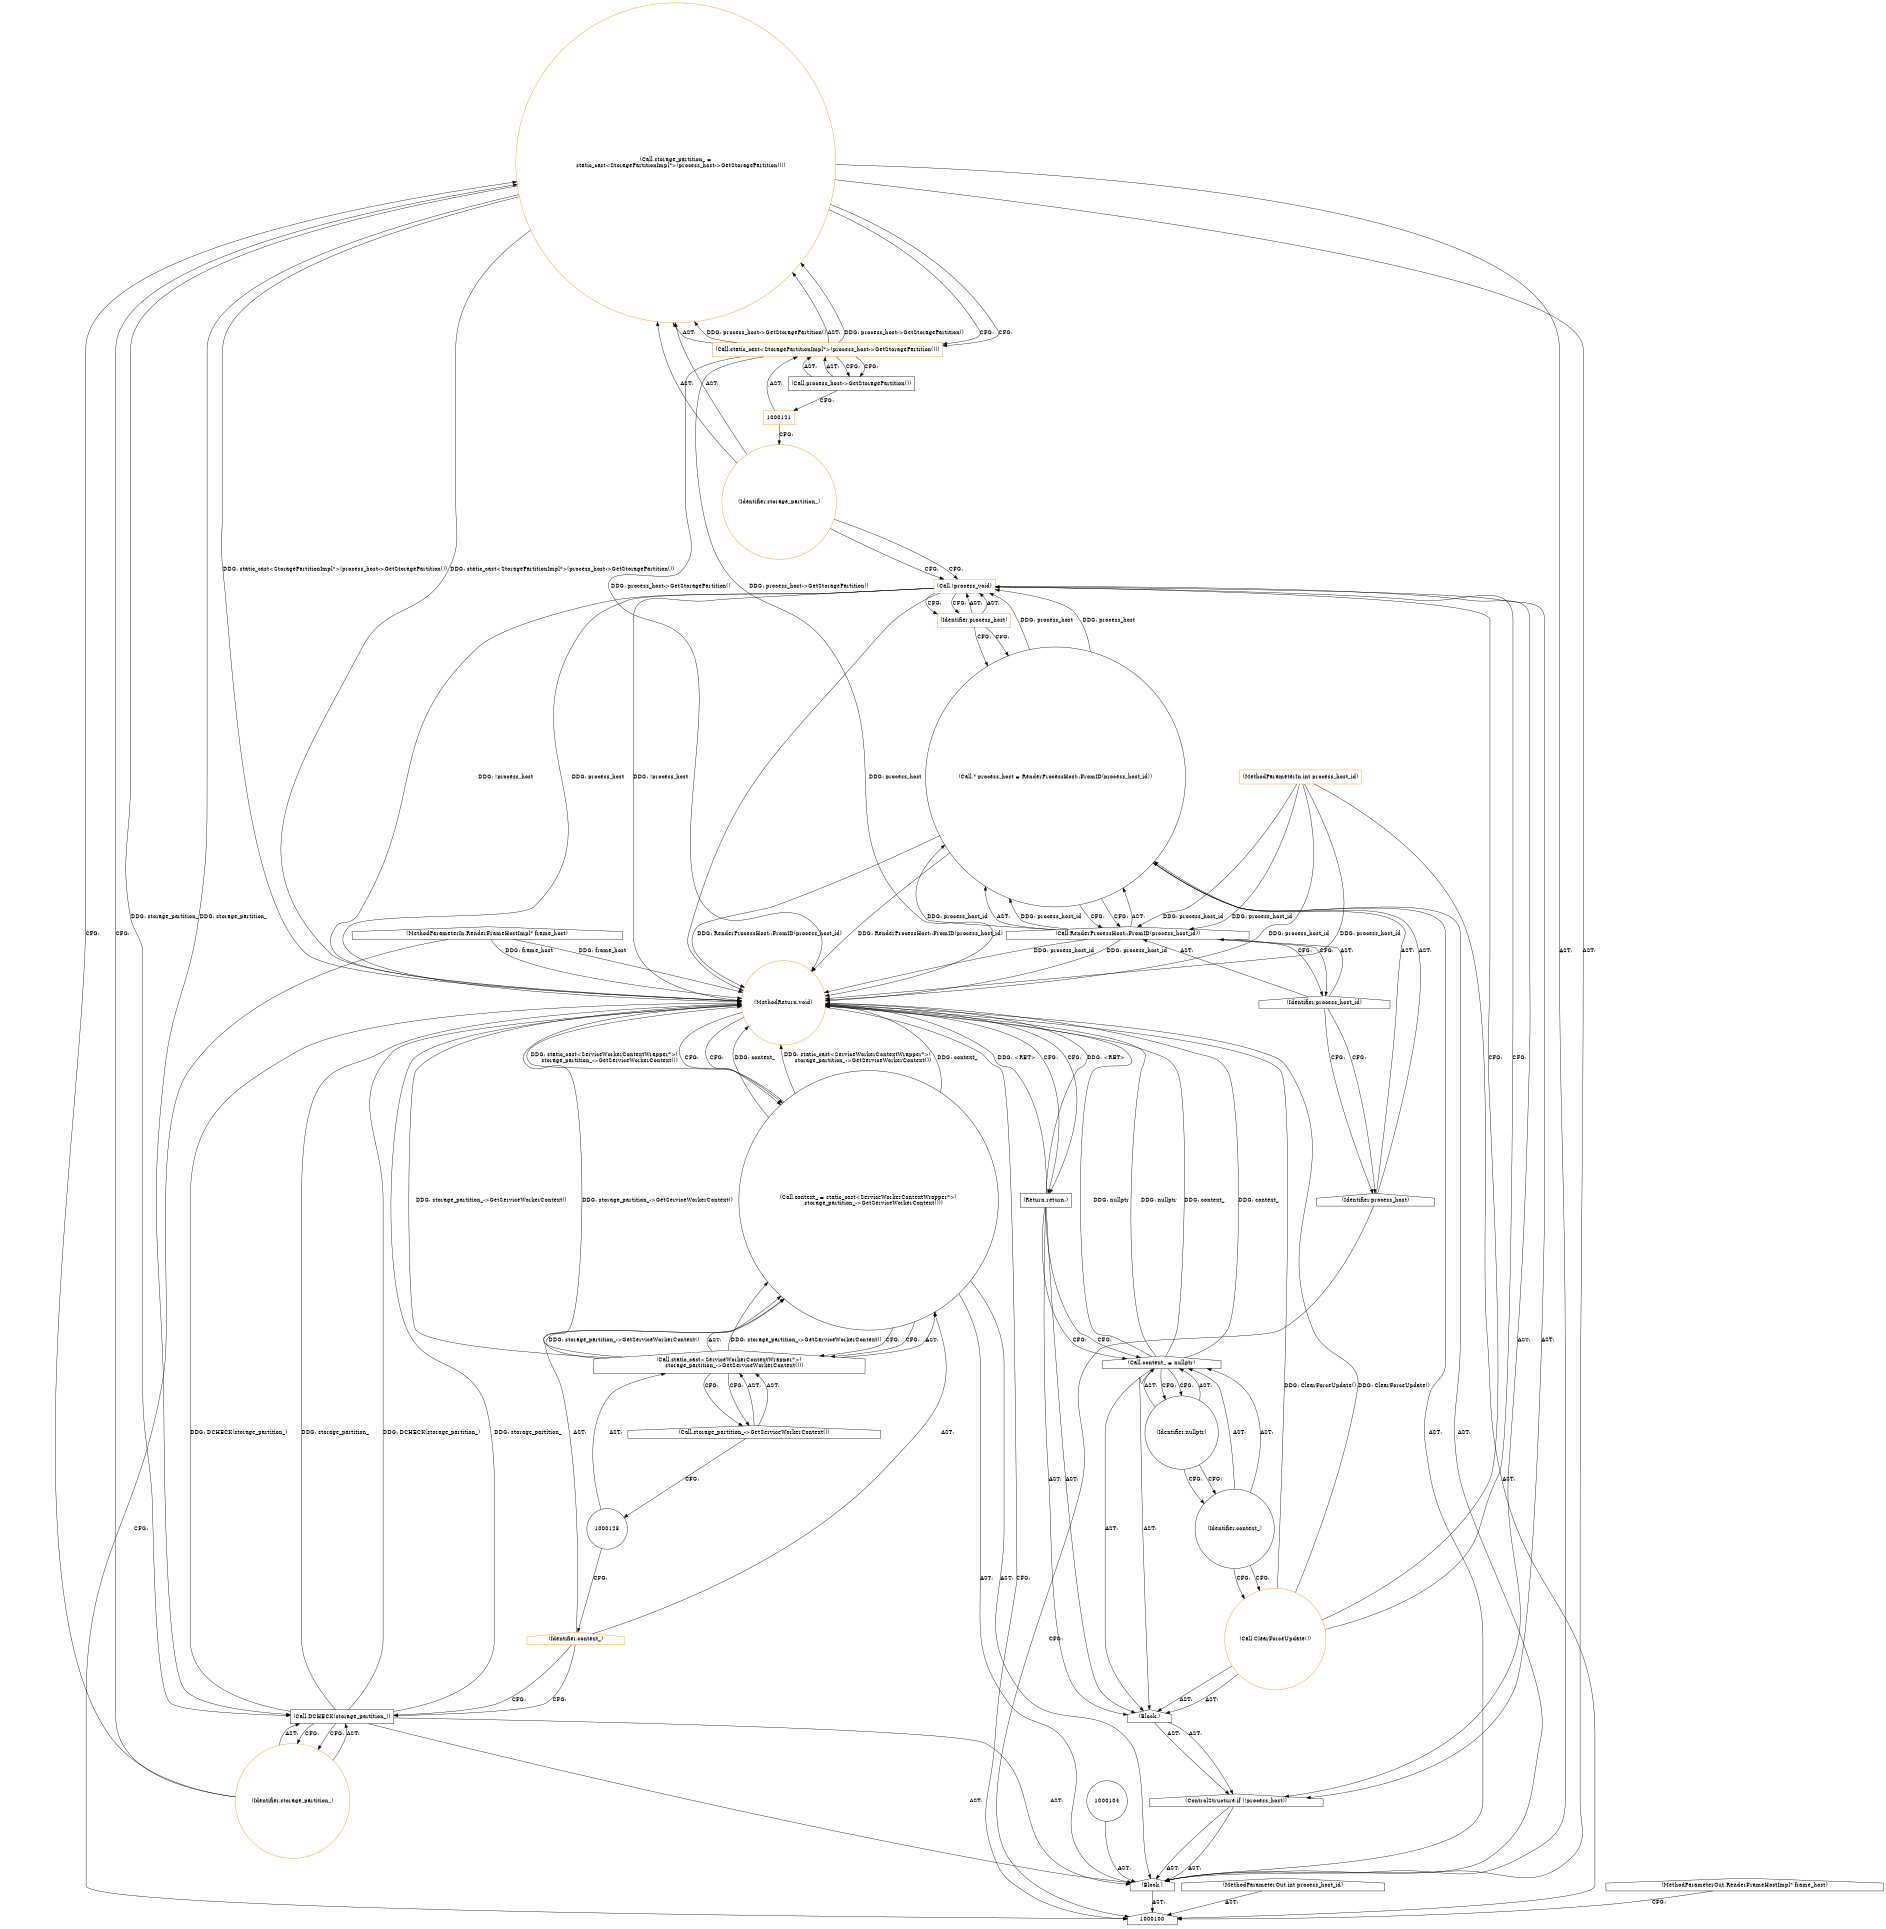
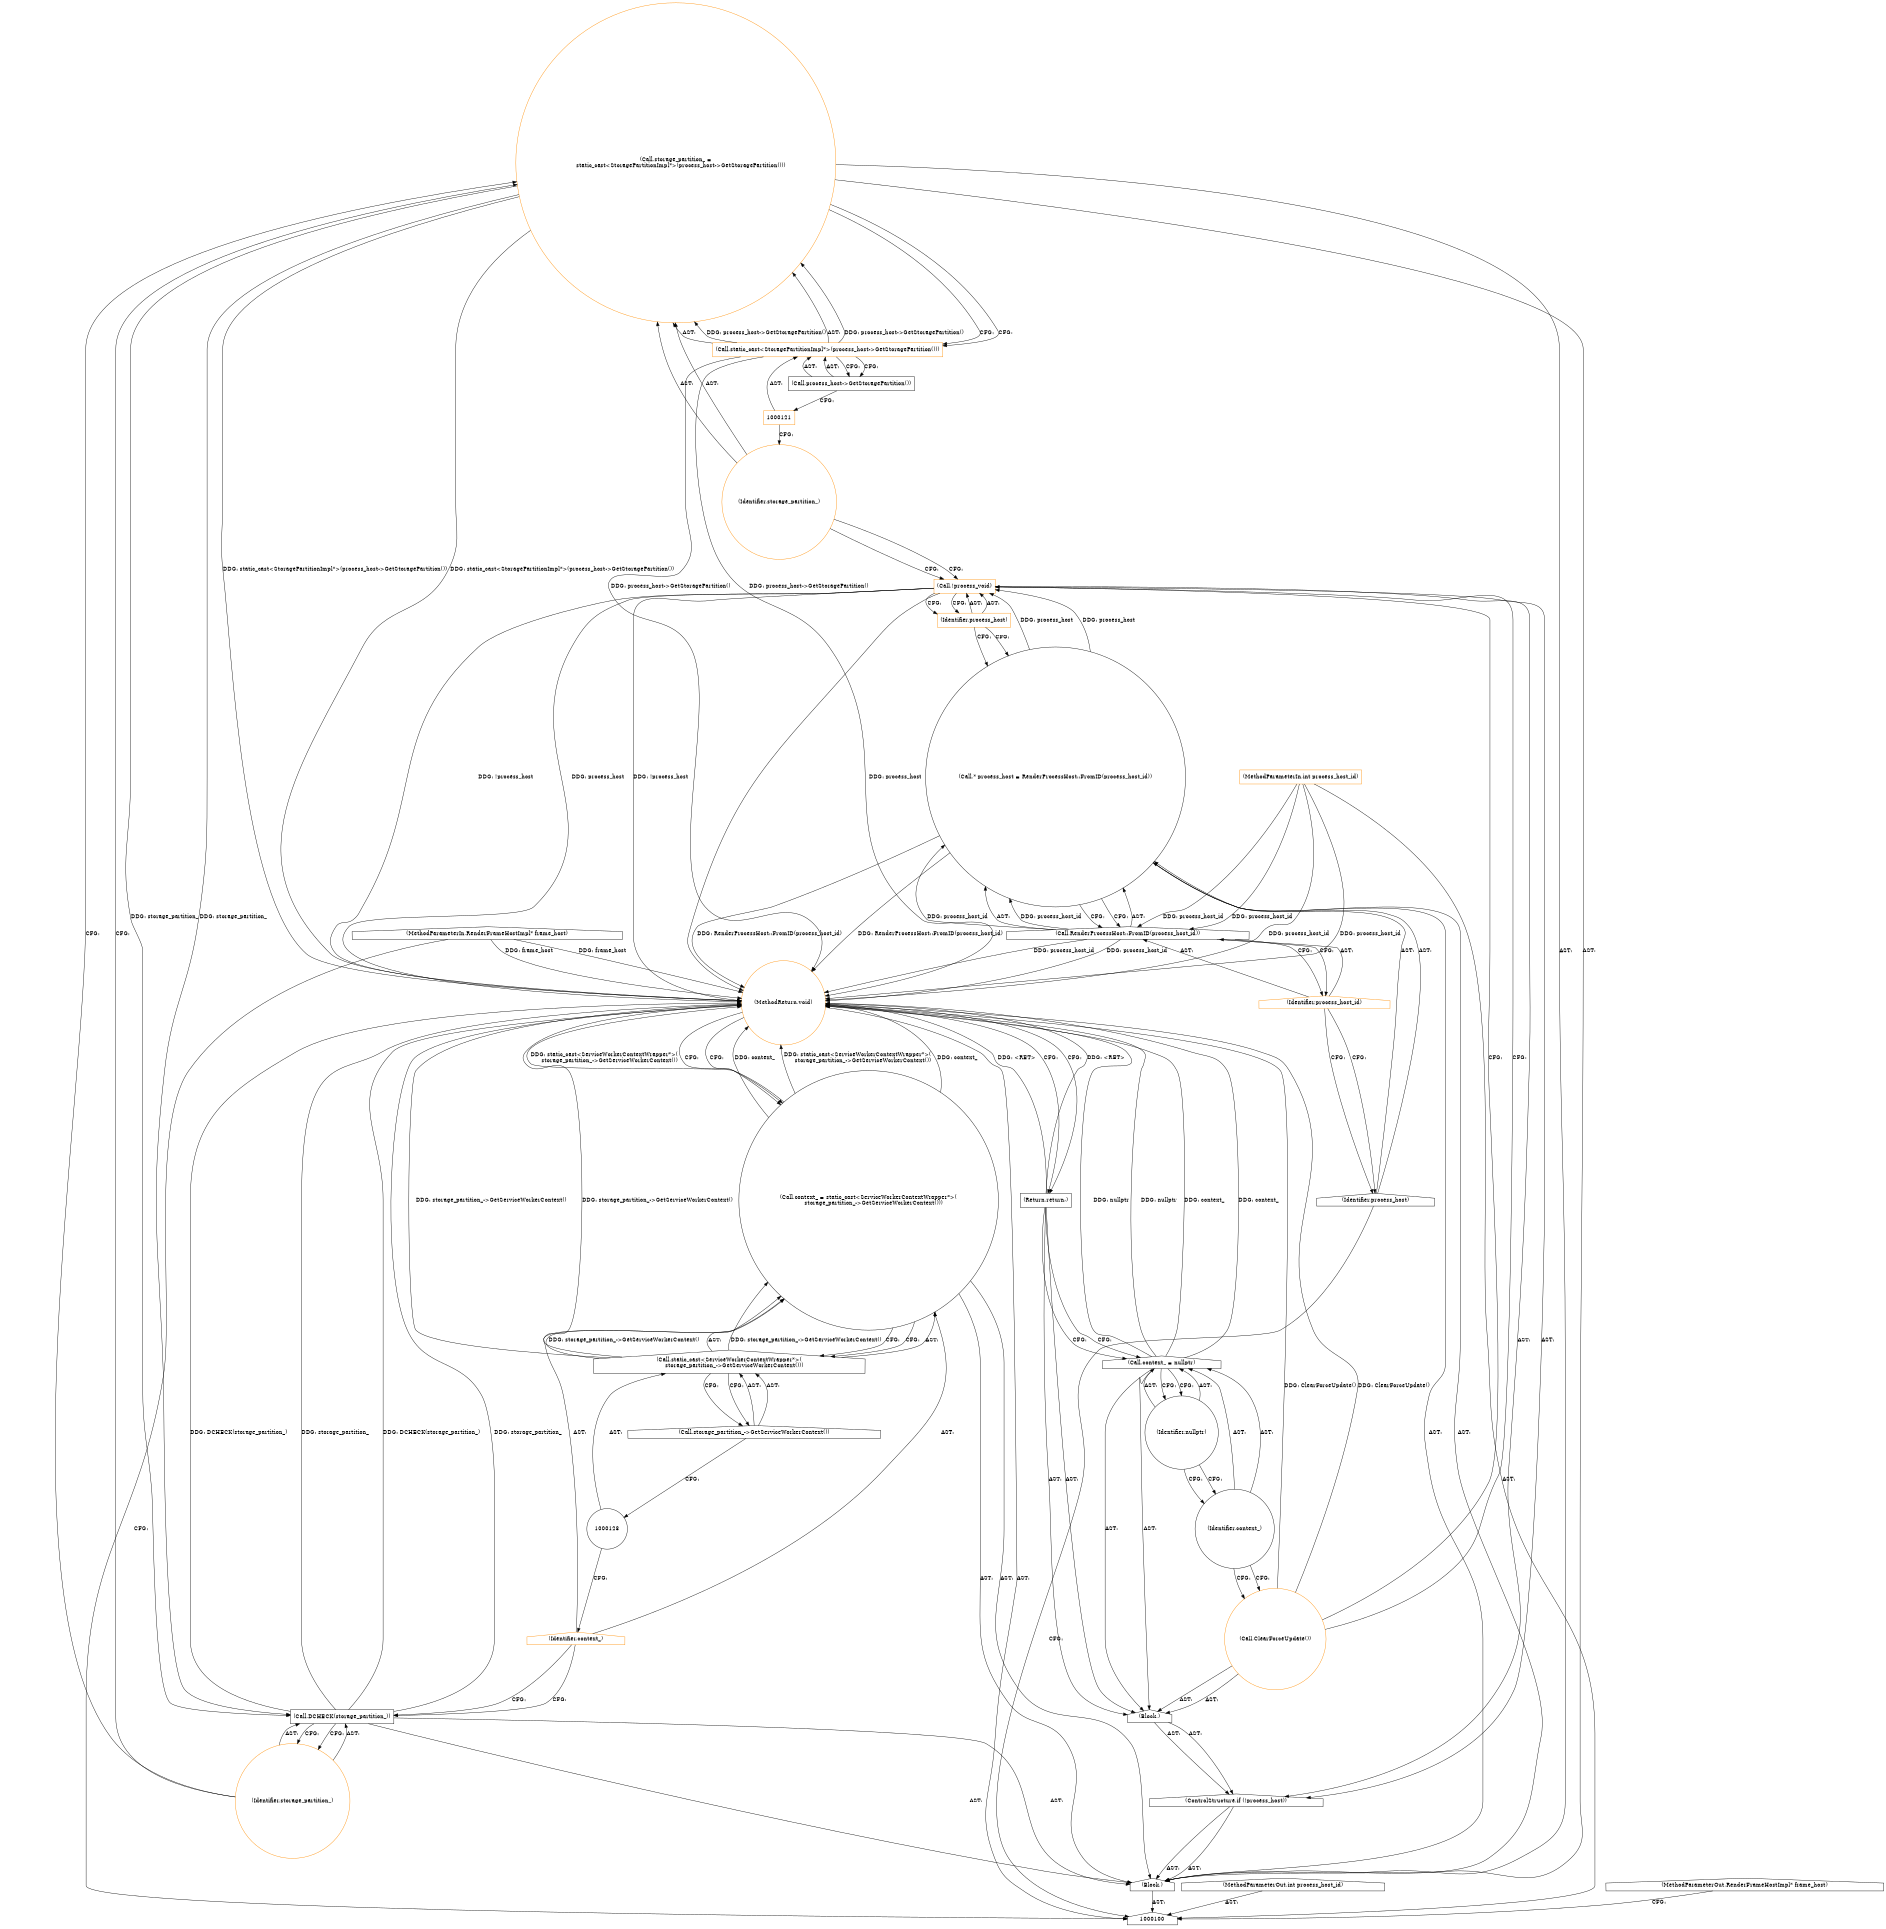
(1324, 1003) -> (1324, 1003)
(1024, 1578) -> (1024, 1578)
(1107, 1801) -> none
